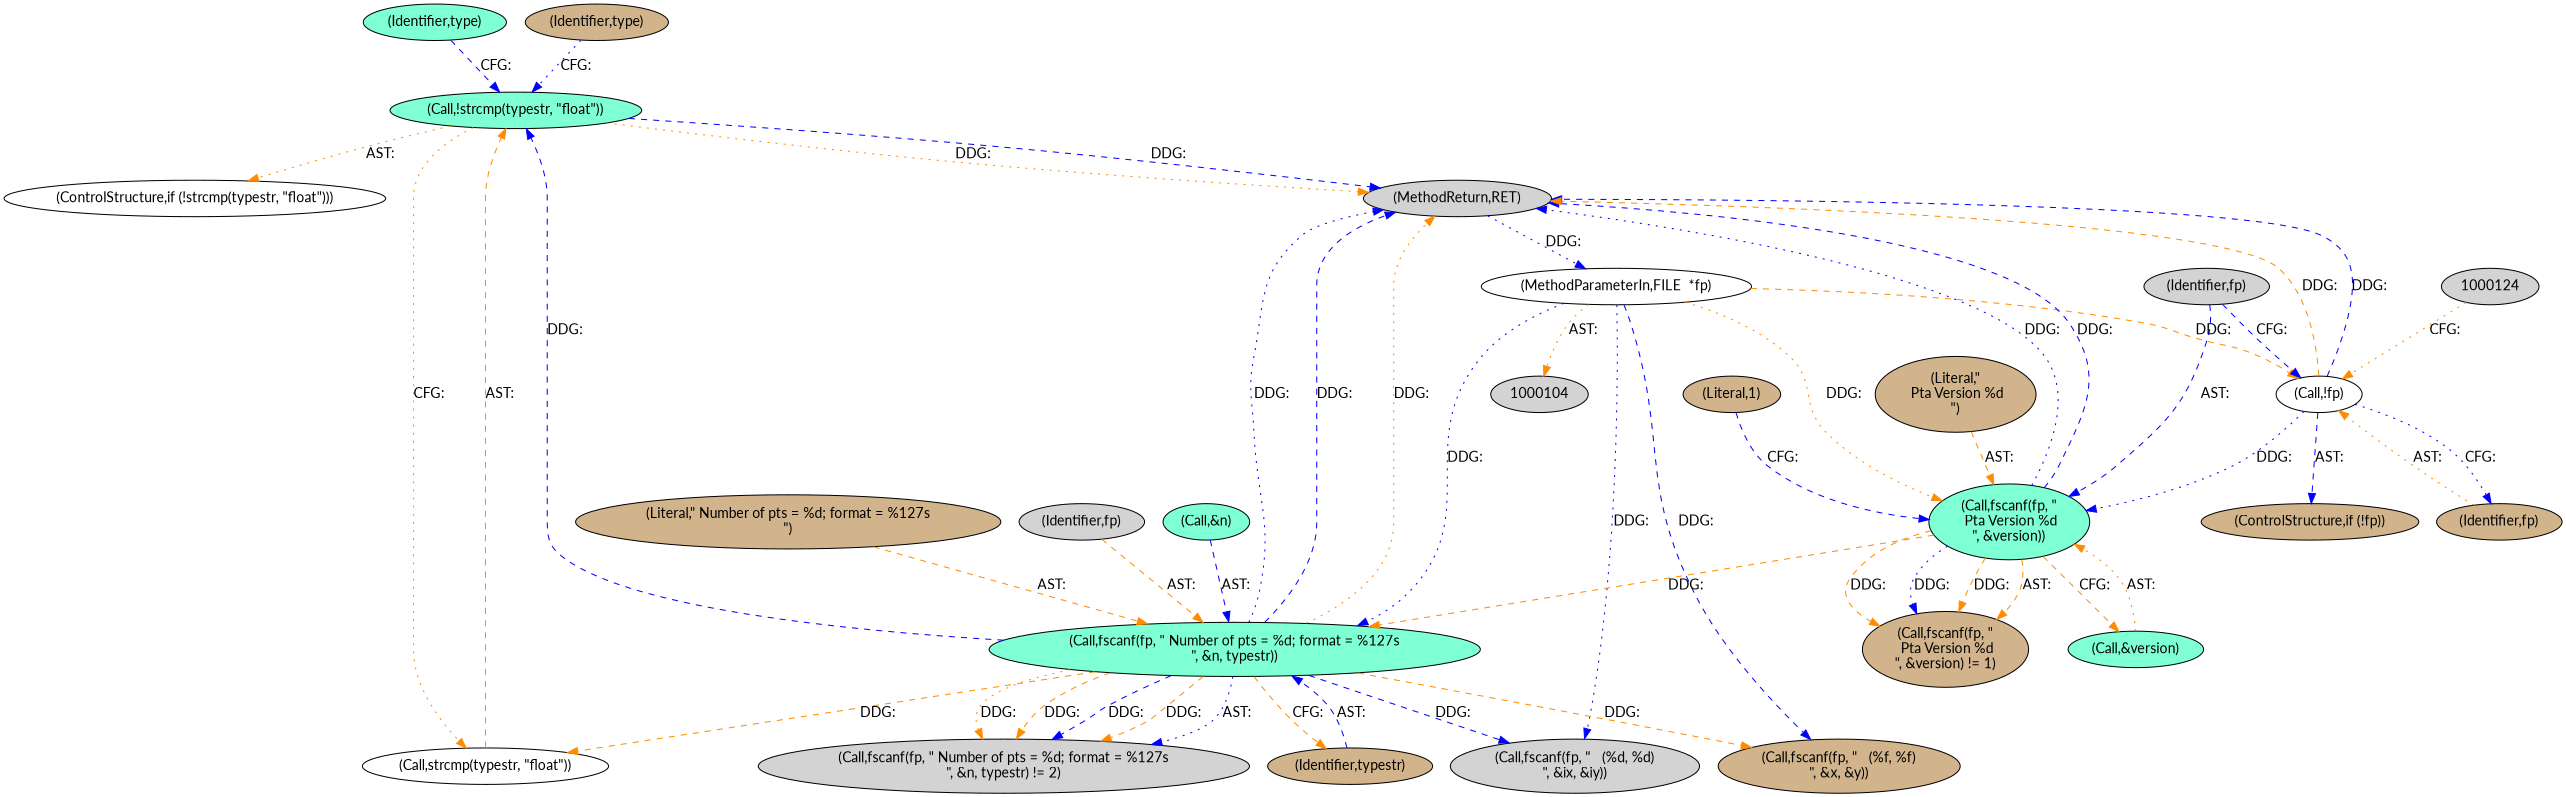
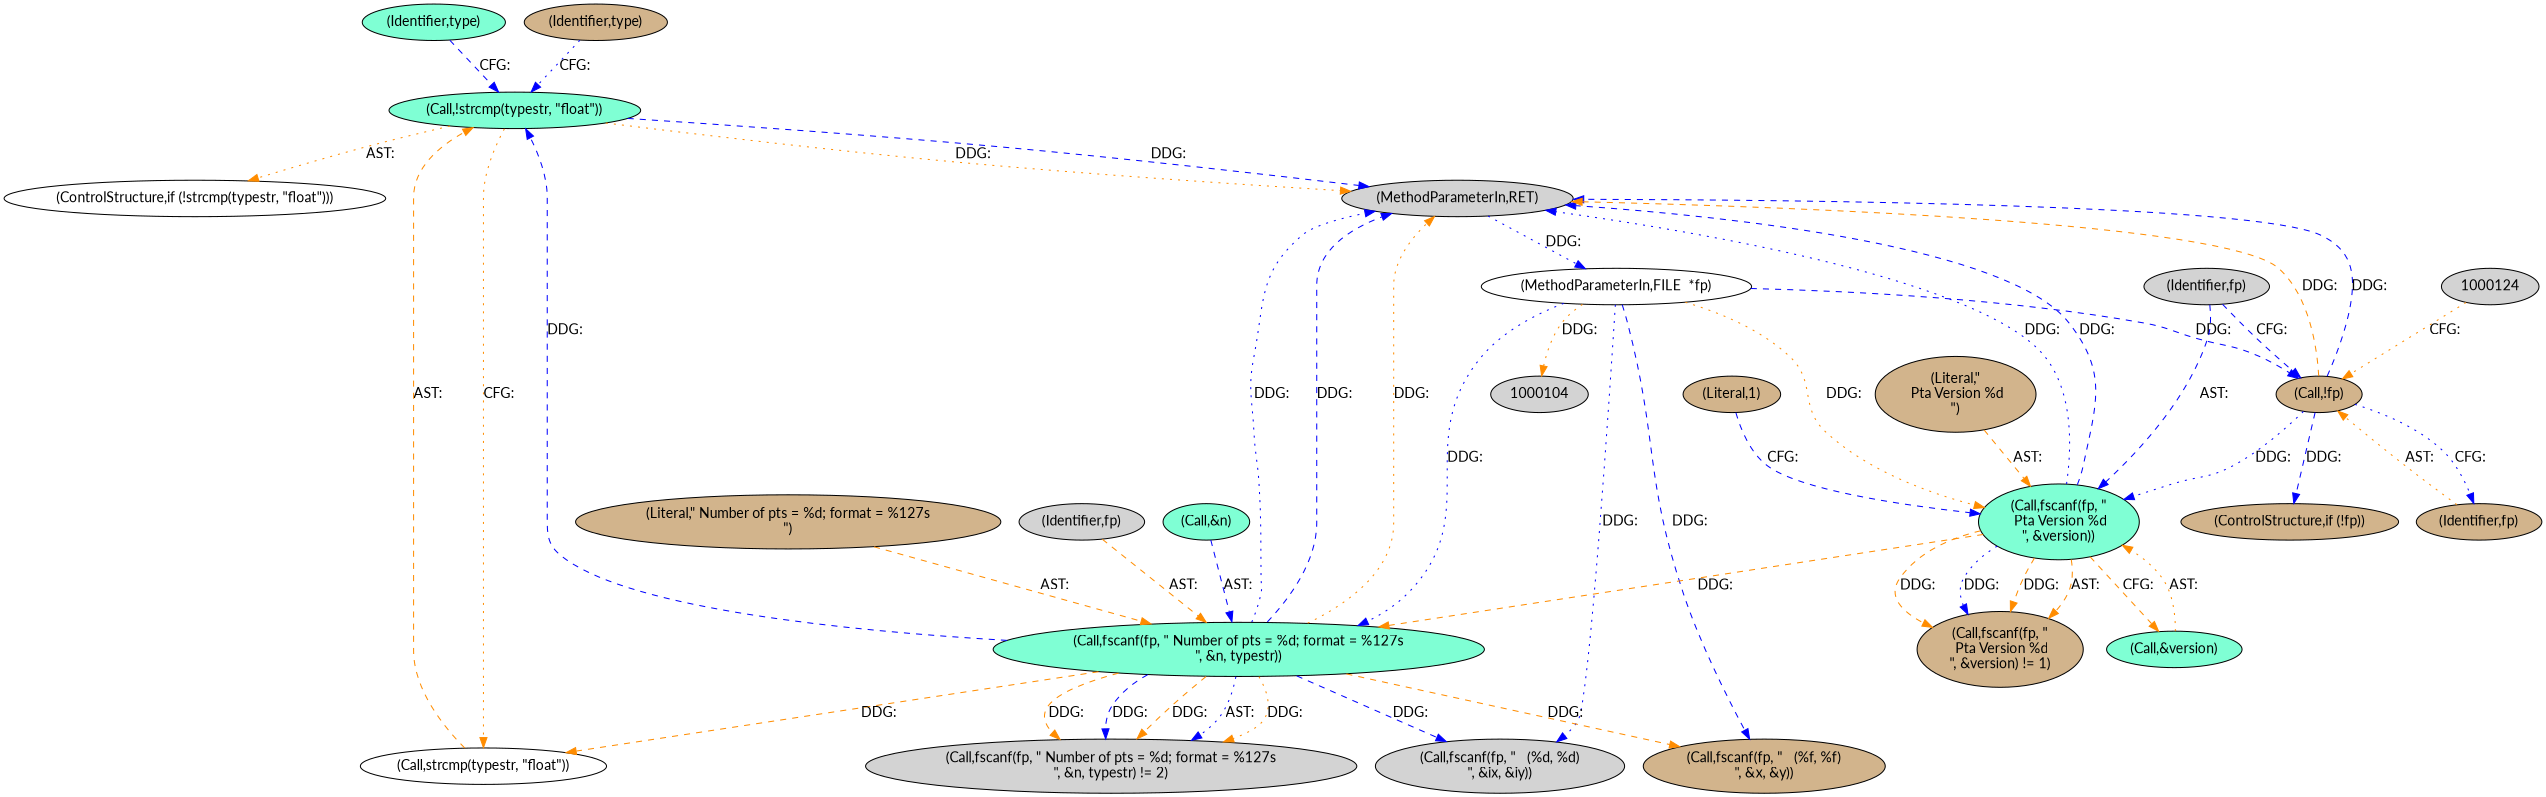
(1457, 198) -> (1457, 198)
(2025, 306) -> (2025, 306)
(1586, 331) -> (1582, 331)
(2319, 394) -> (2319, 394)
(2332, 458) -> (2326, 458)
(1350, 766) -> none
